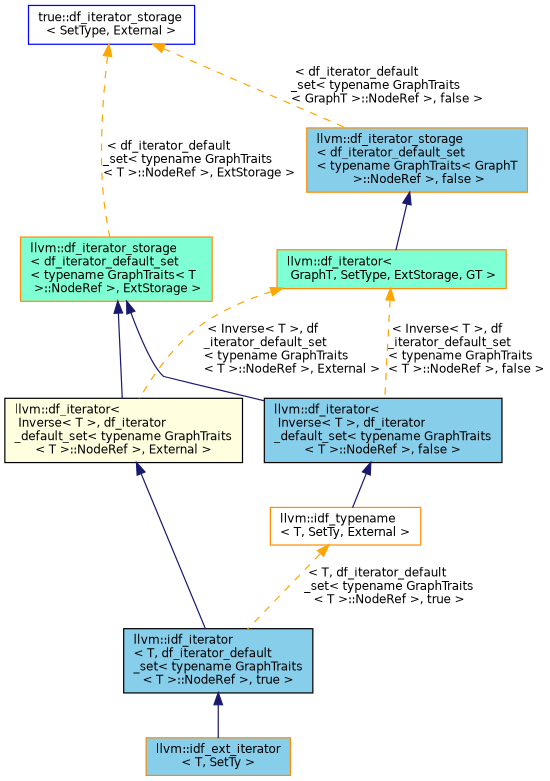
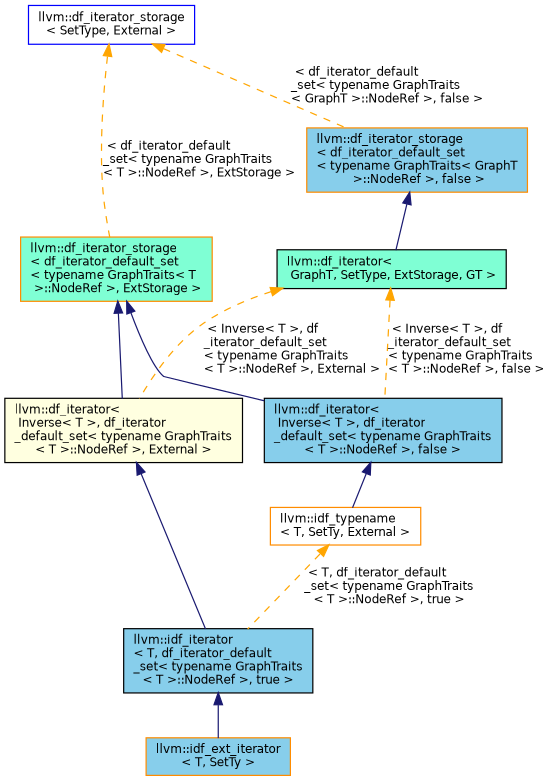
(112, 25) -> (112, 25)
(392, 269) -> (392, 269)
